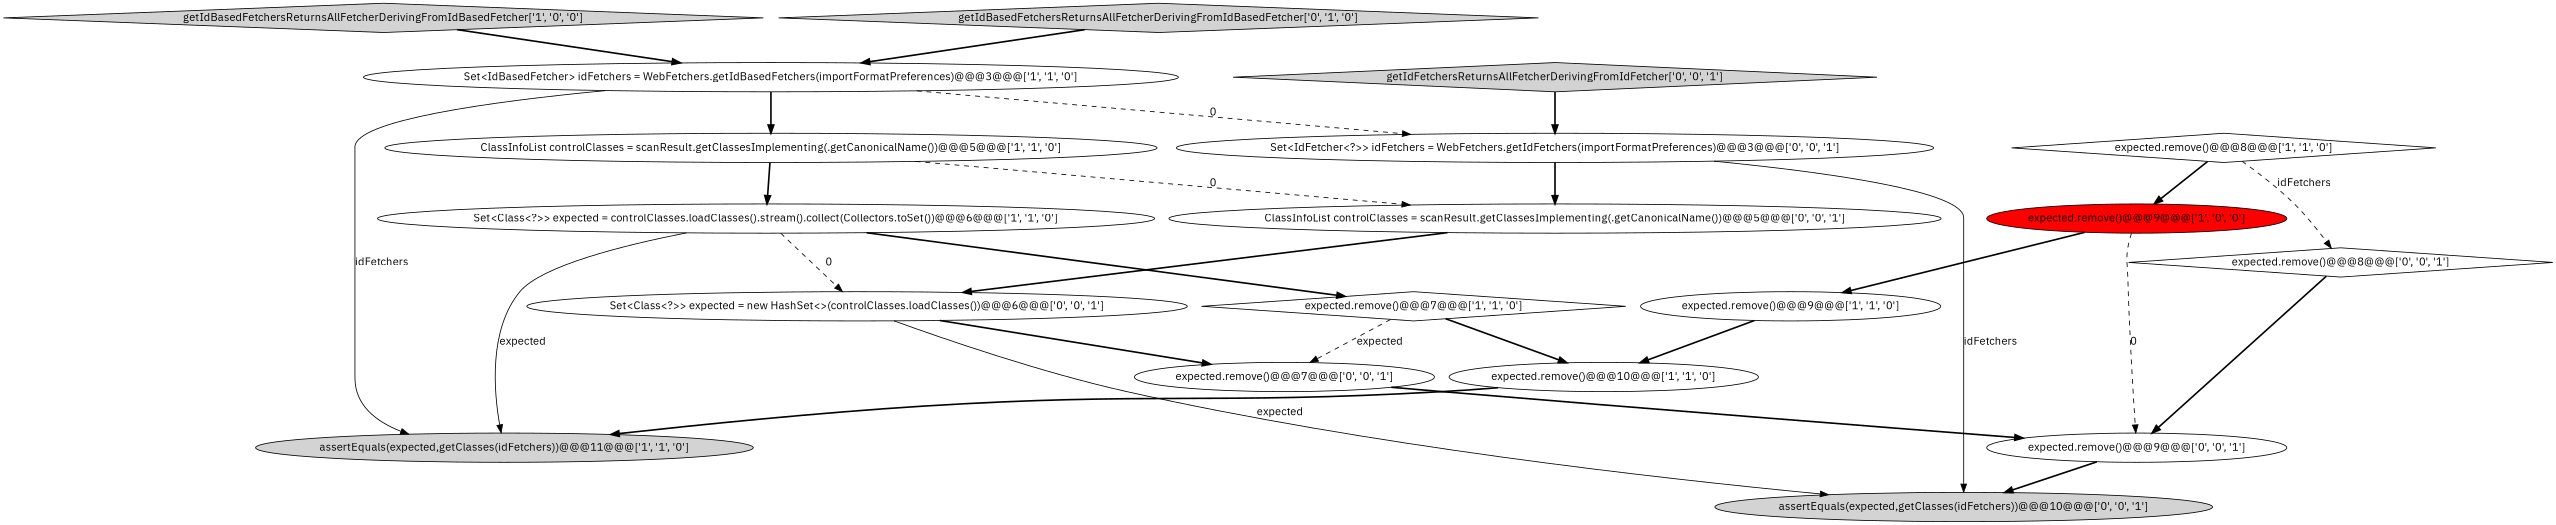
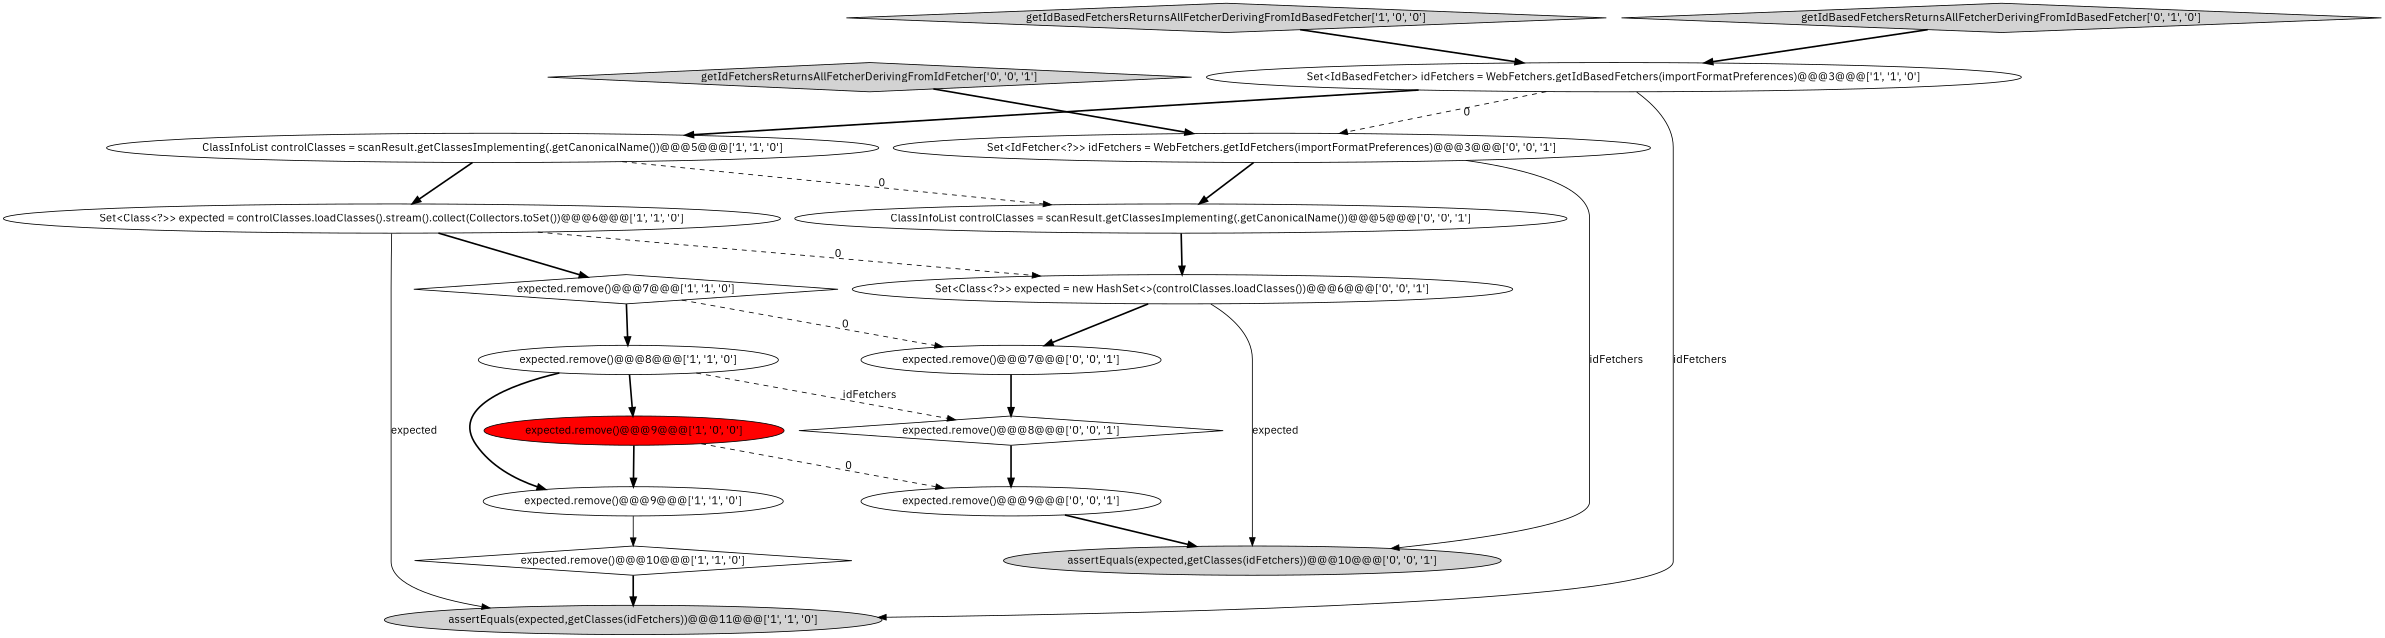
(2224, 148) -> (628, 360)
(1502, 339) -> (627, 321)
(1701, 340) -> (633, 527)
(1380, 342) -> (846, 325)
(1604, 377) -> (633, 561)
(1703, 413) -> (1011, 391)
none -> (471, 419)
